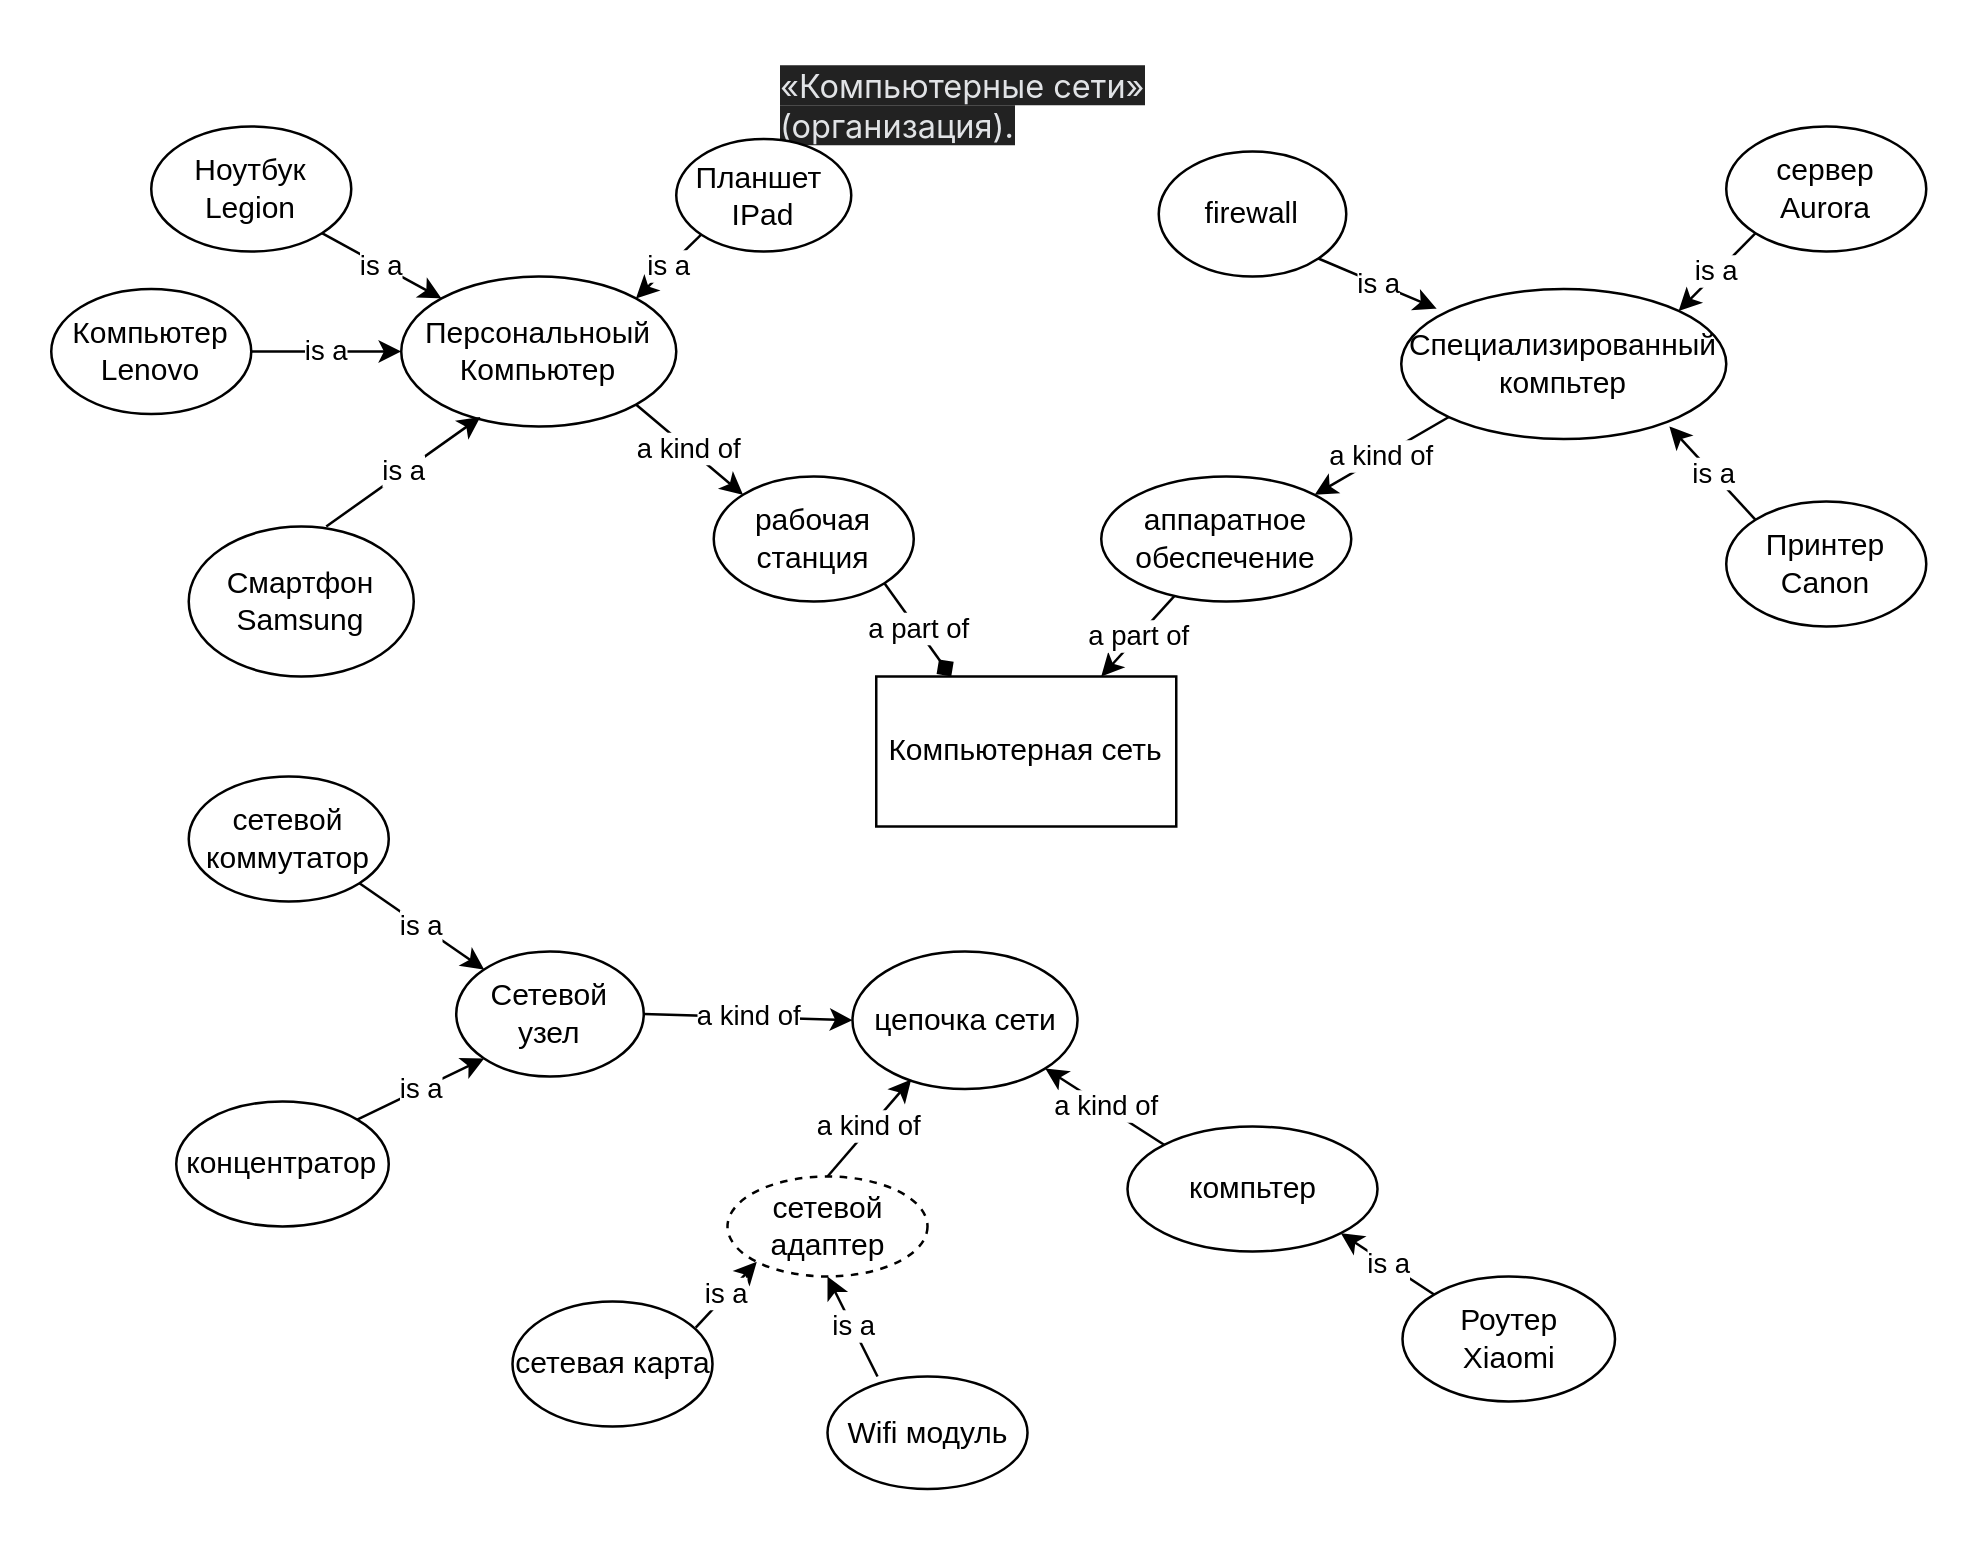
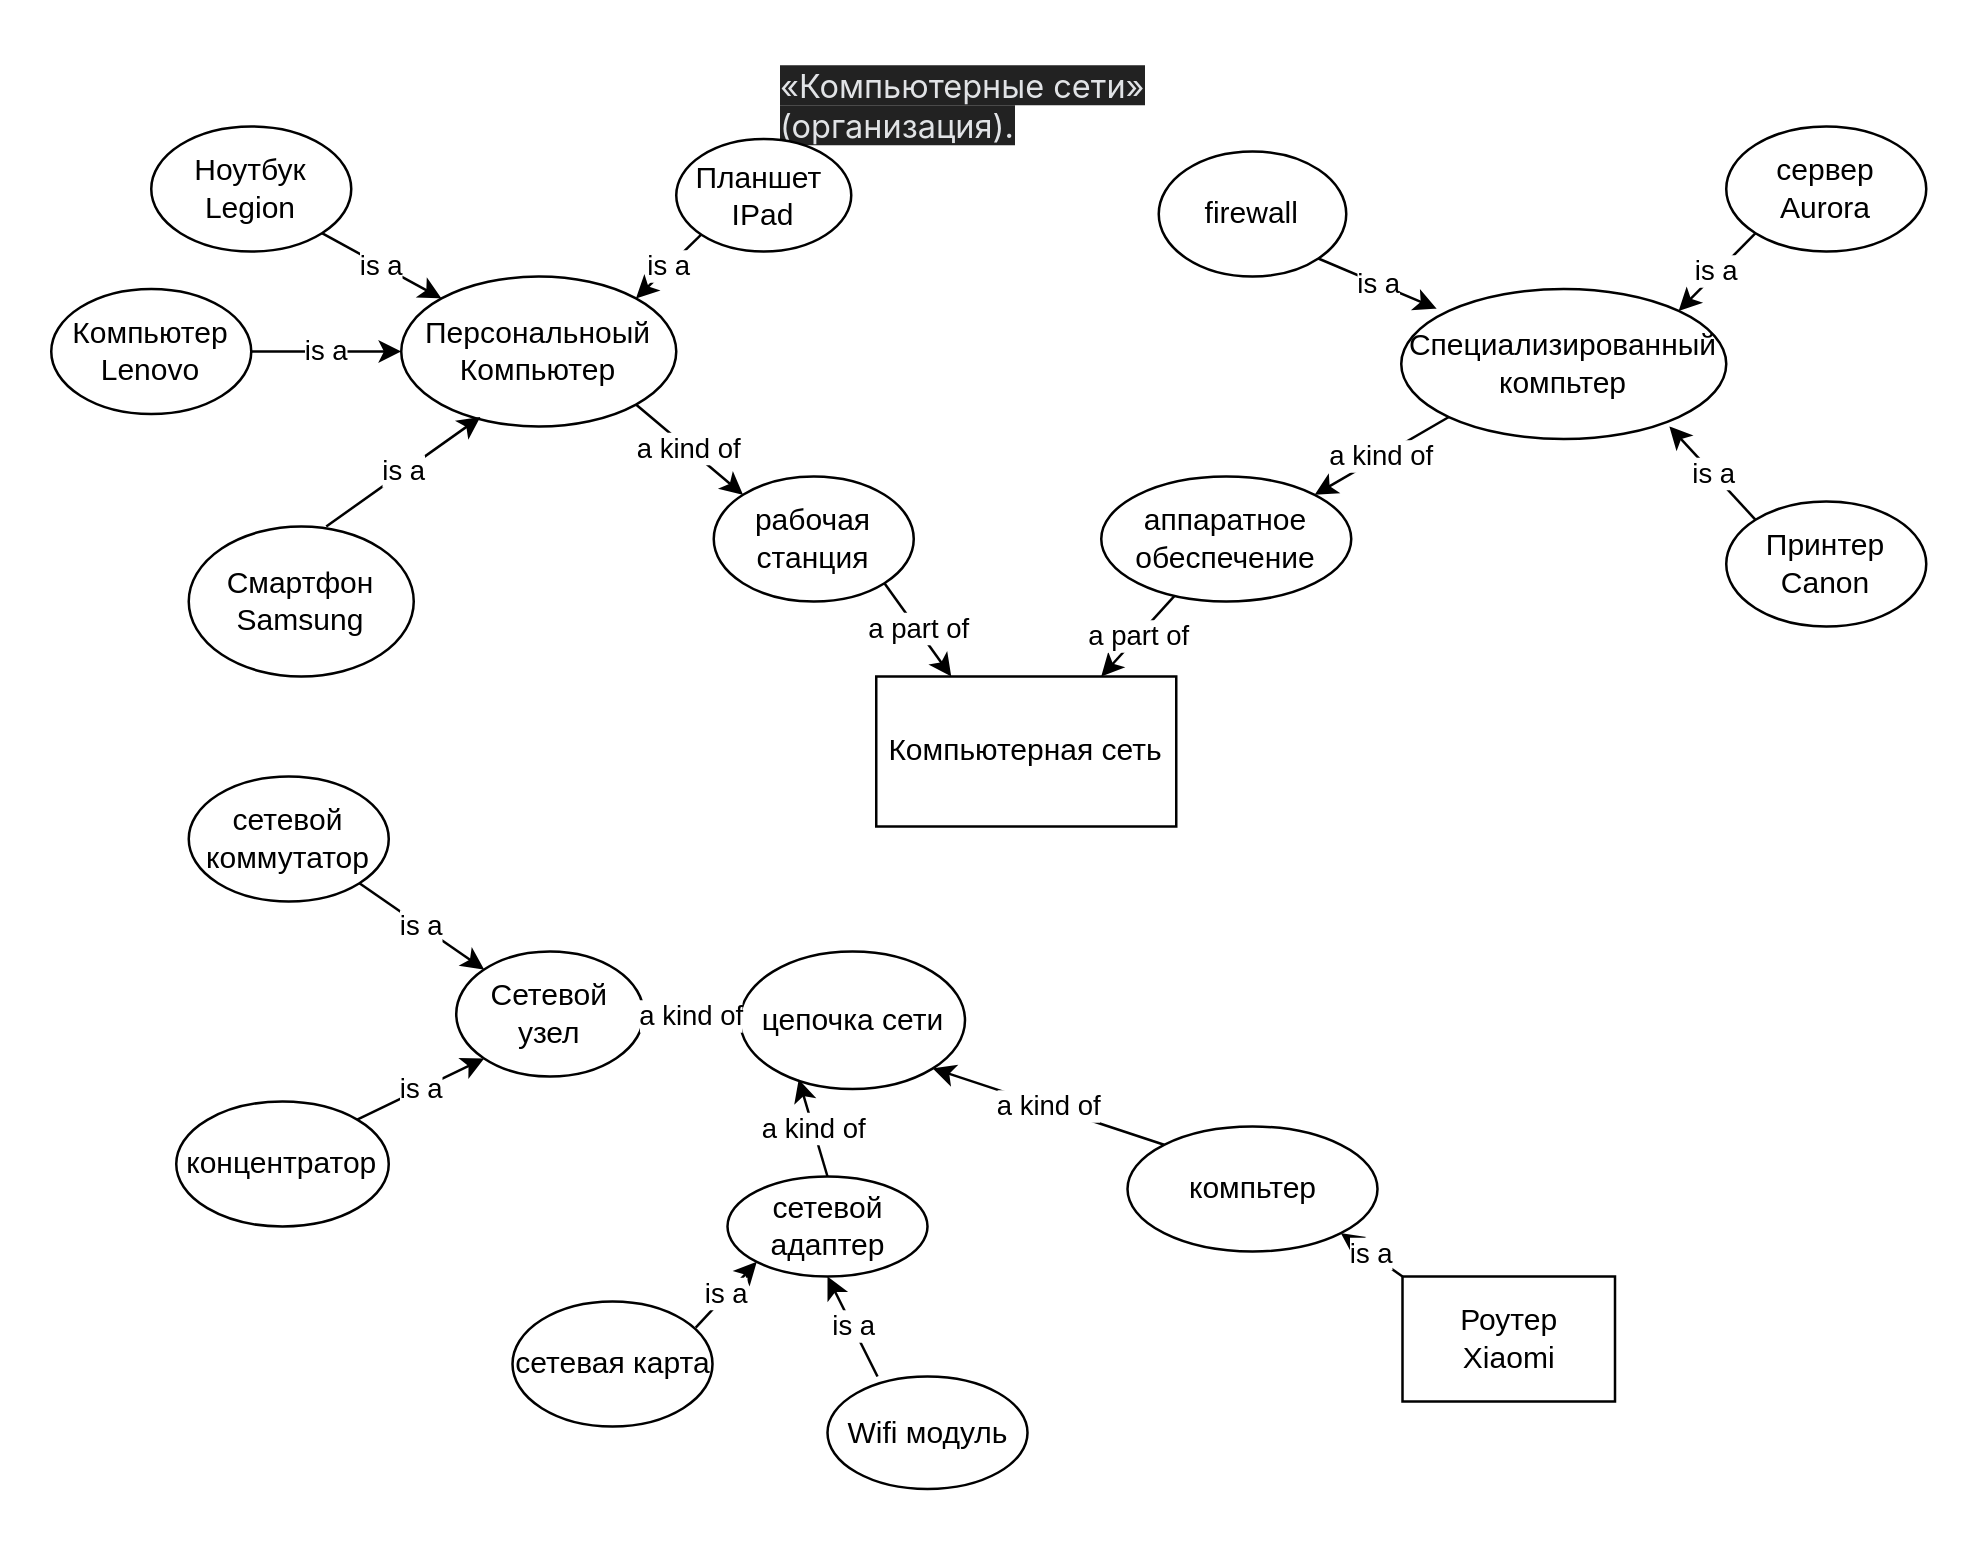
(939, 660) -> (940, 661)
(965, 1020) -> (853, 1020)
(828, 1226) -> (828, 1226)
(1509, 1339) -> (1509, 1339)
